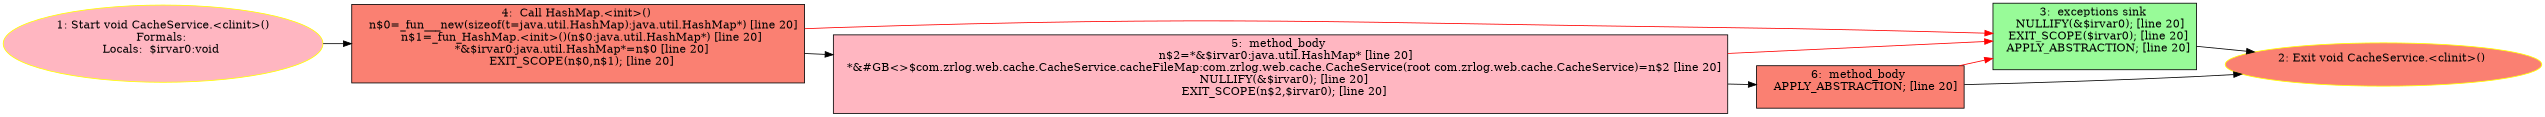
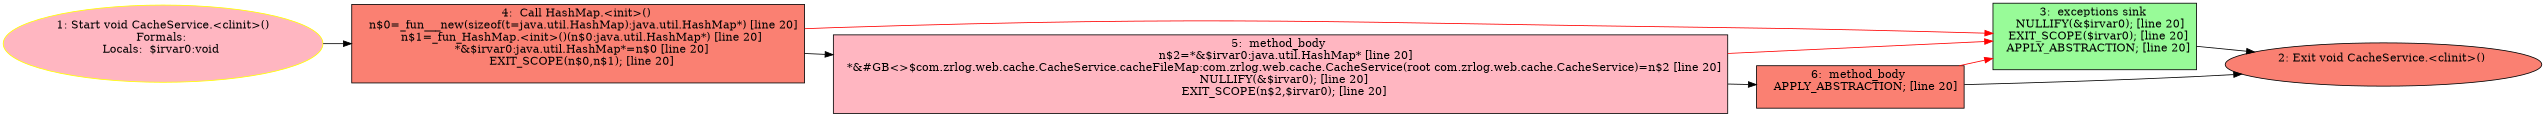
(2383, 65) -> (2383, 65)
